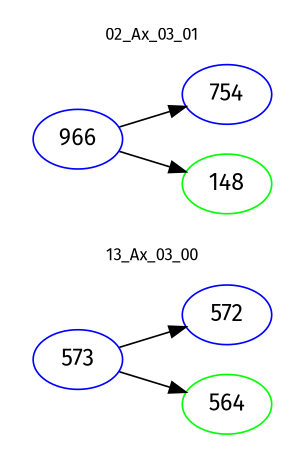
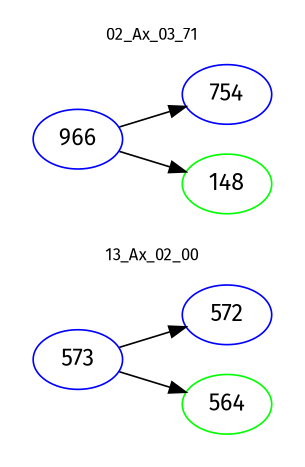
(152, 36) -> (152, 36)
(152, 256) -> (152, 256)
